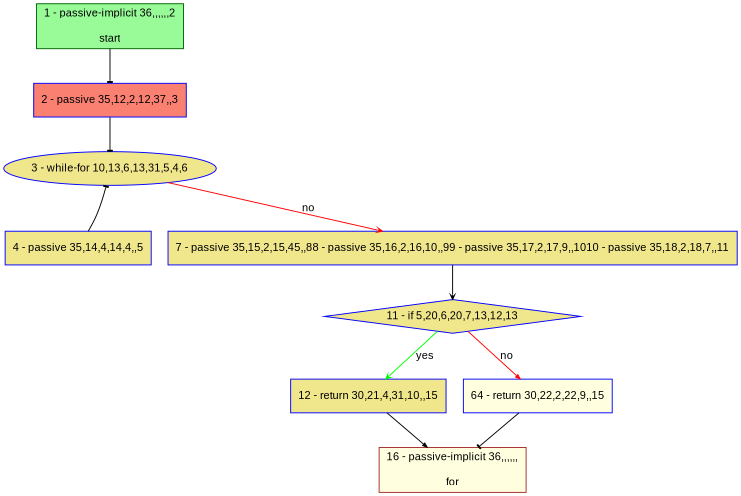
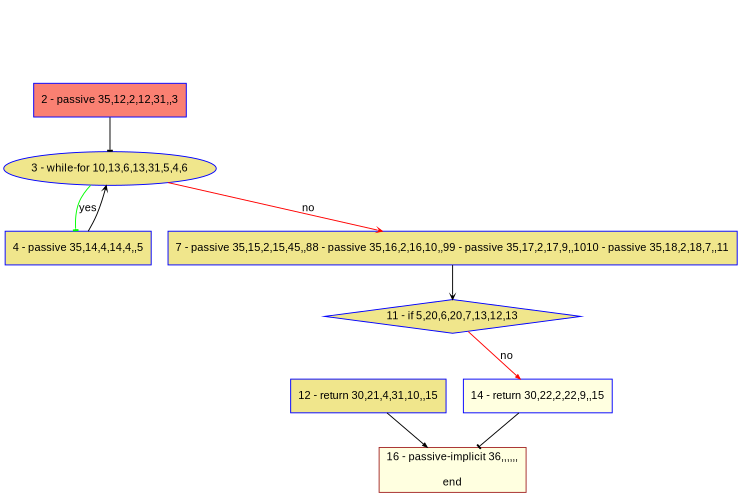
(110, 26) -> none
(110, 100) -> (110, 100)
none -> (78, 205)
(99, 210) -> (99, 210)
(413, 354) -> none
(538, 396) -> (538, 396)
(453, 470) -> (453, 470)
